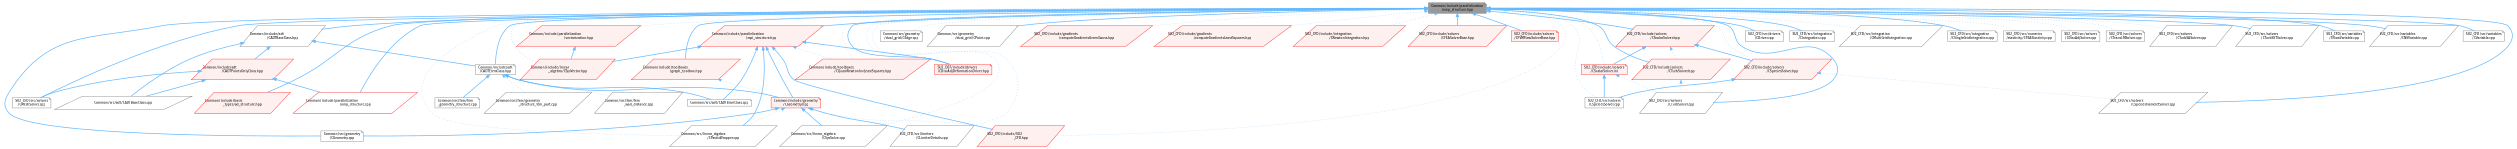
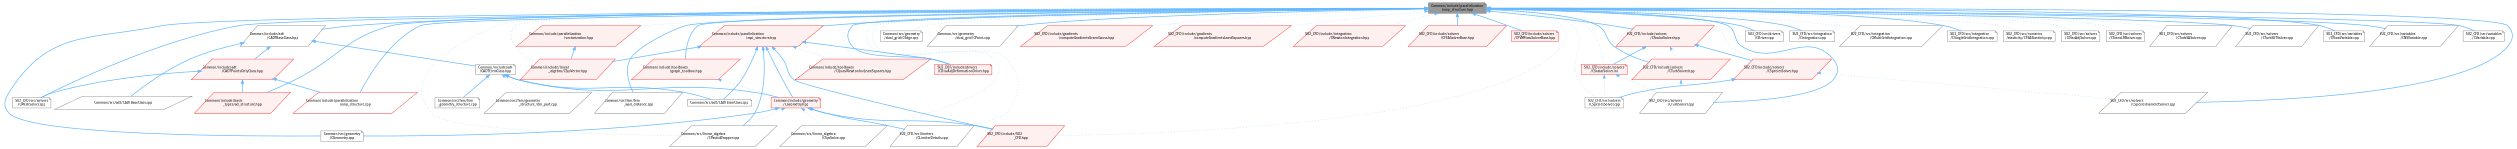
(946, 12) -> (1005, 14)
(1604, 88) -> (1604, 88)
(174, 89) -> (242, 88)
(813, 118) -> (813, 118)
(911, 121) -> (911, 121)
